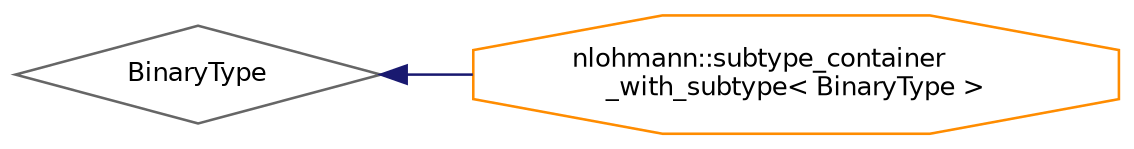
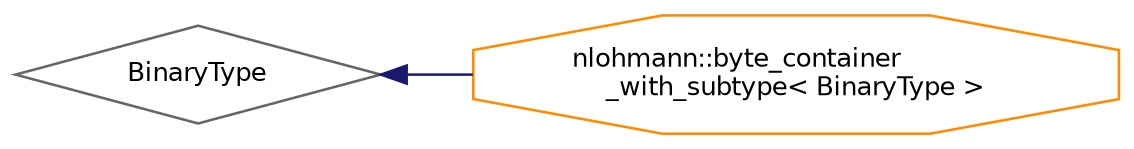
(796, 75) -> (796, 75)
